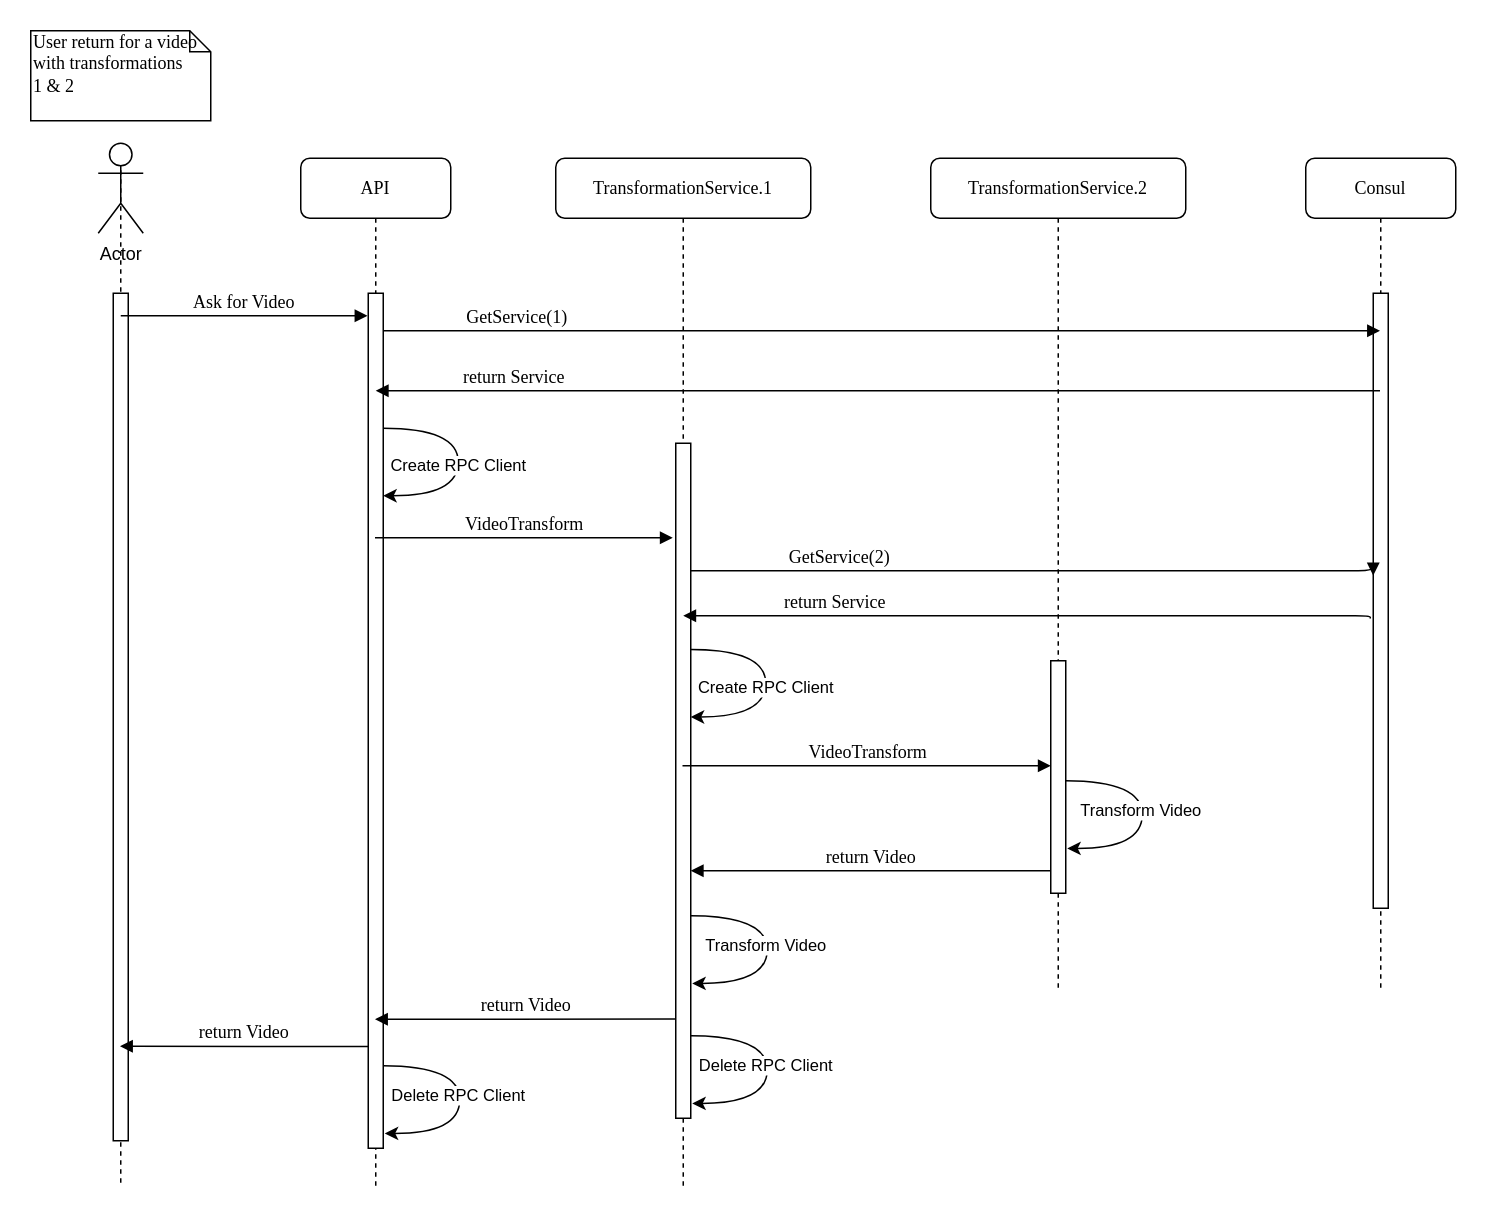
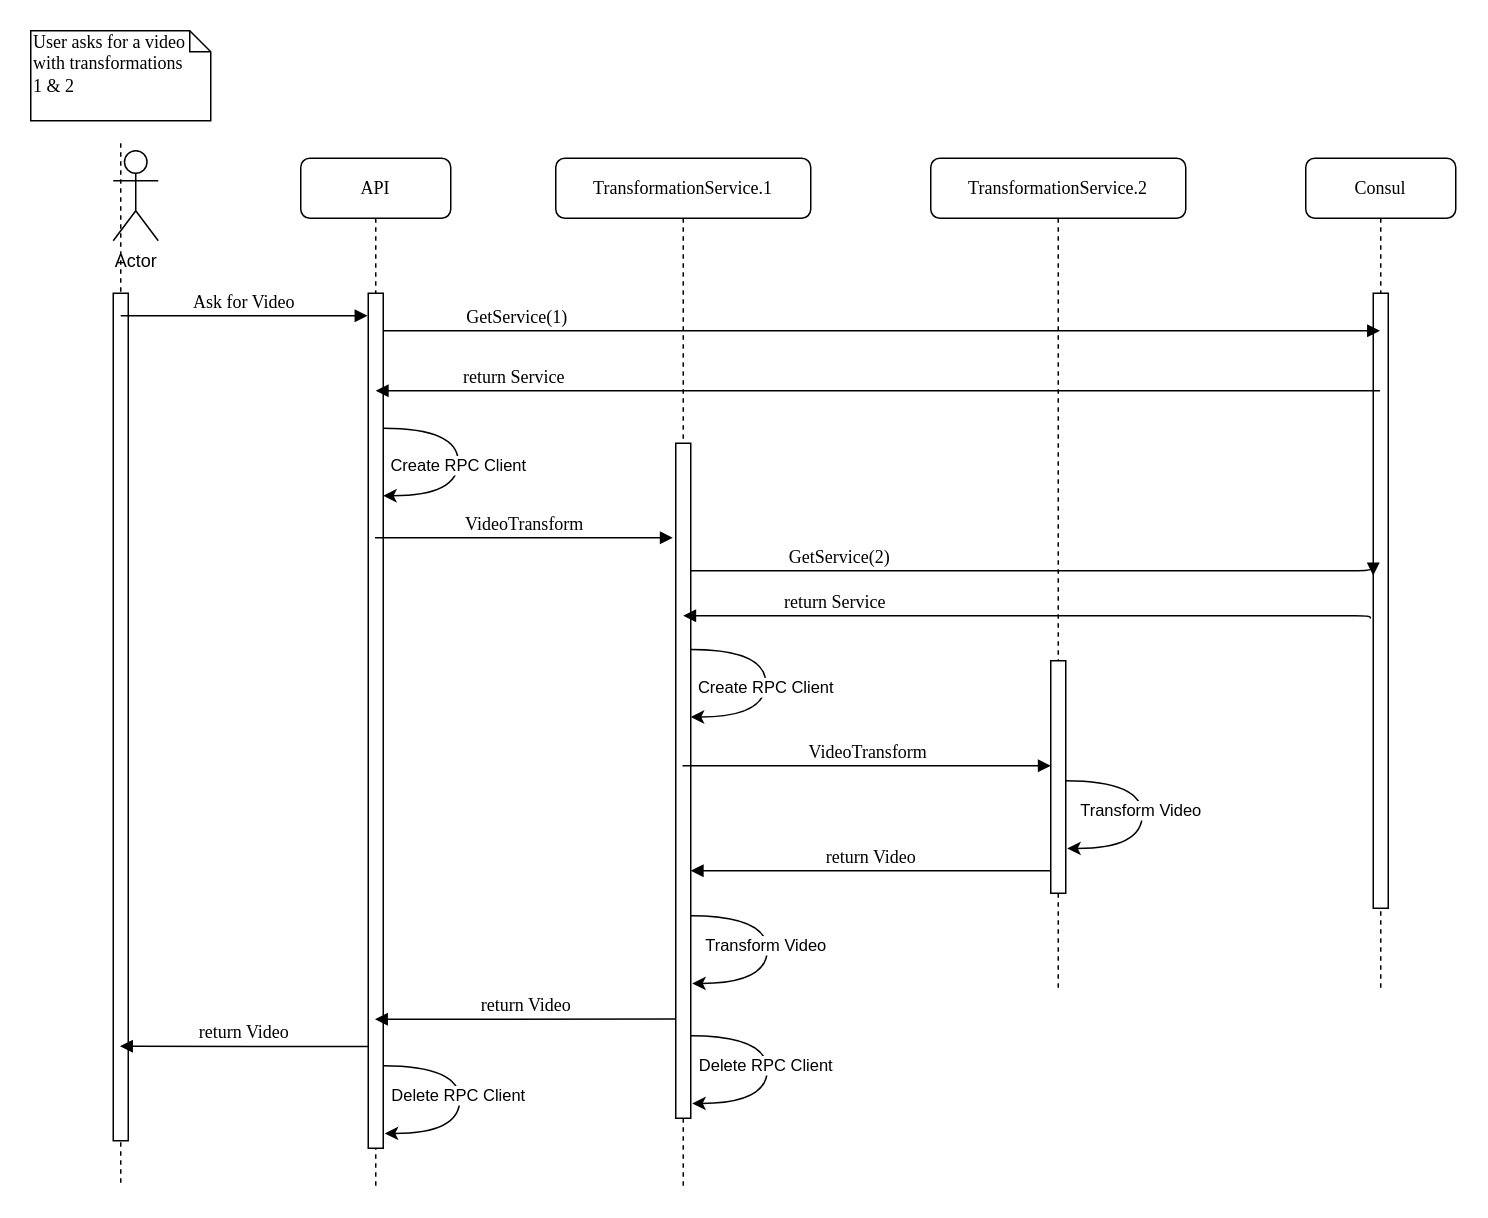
(122, 75) -> (122, 75)
(121, 188) -> (136, 196)
